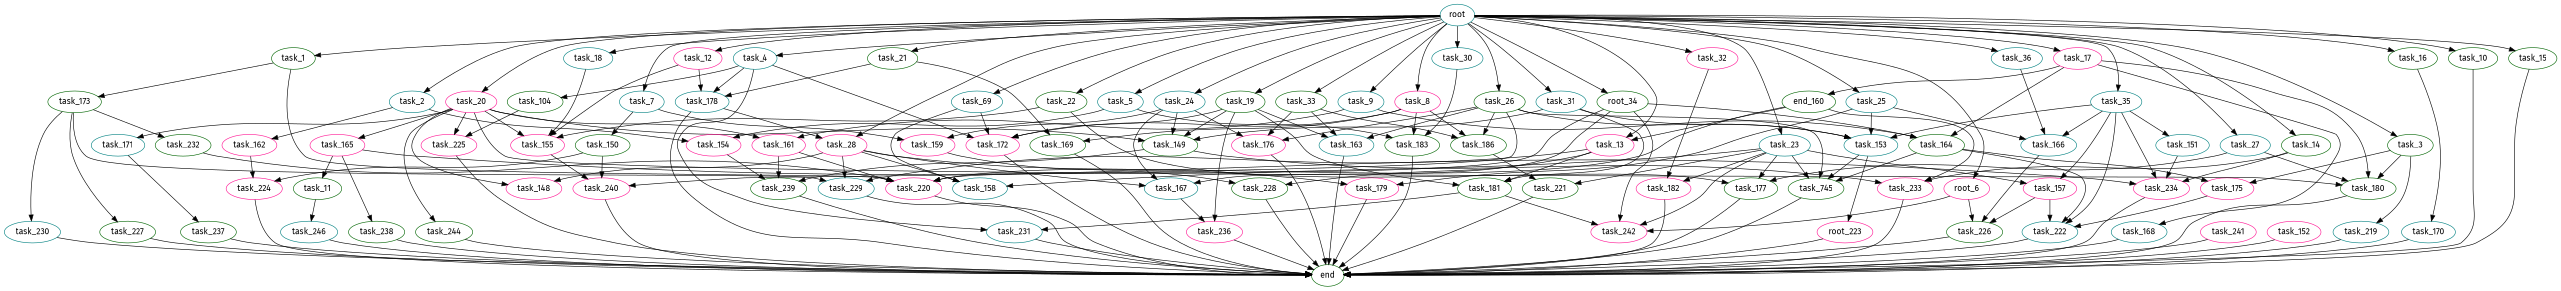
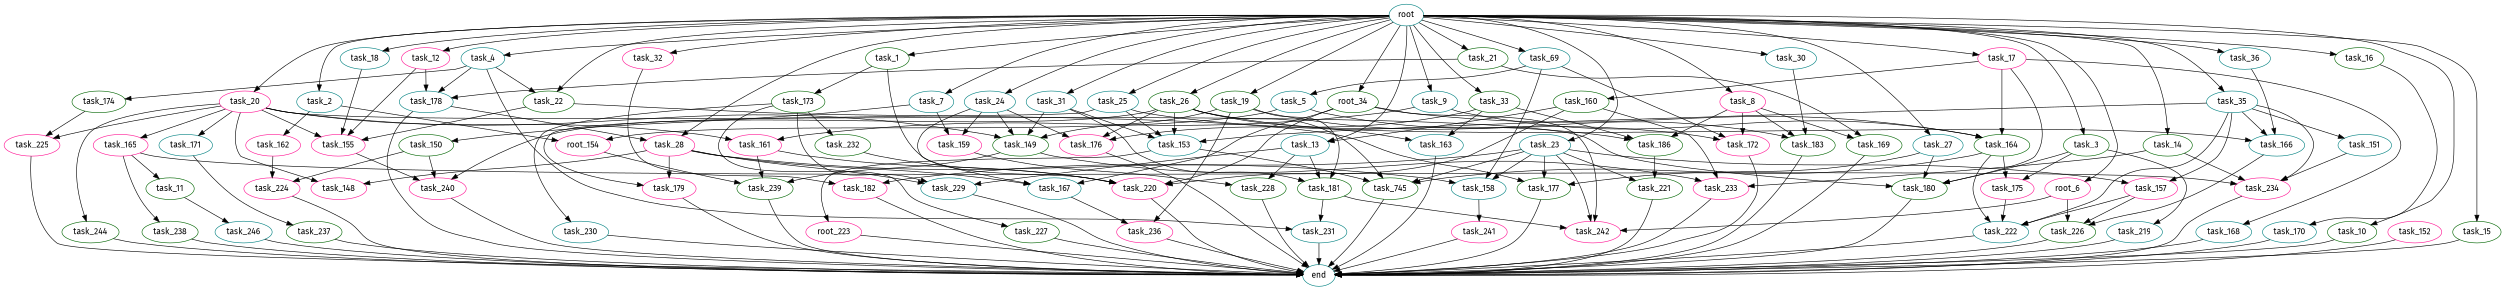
(1286, 38) -> (1421, 80)
(870, 100) -> (513, 78)
(535, 102) -> (99, 102)
(1809, 102) -> (1581, 102)
(1277, 117) -> none
(714, 145) -> (583, 145)
(1610, 145) -> (1305, 145)
none -> (1479, 207)
(1328, 275) -> (1319, 275)
